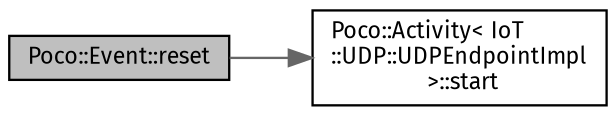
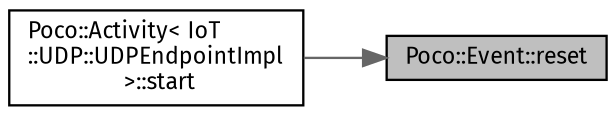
(259, 58) -> (333, 58)
